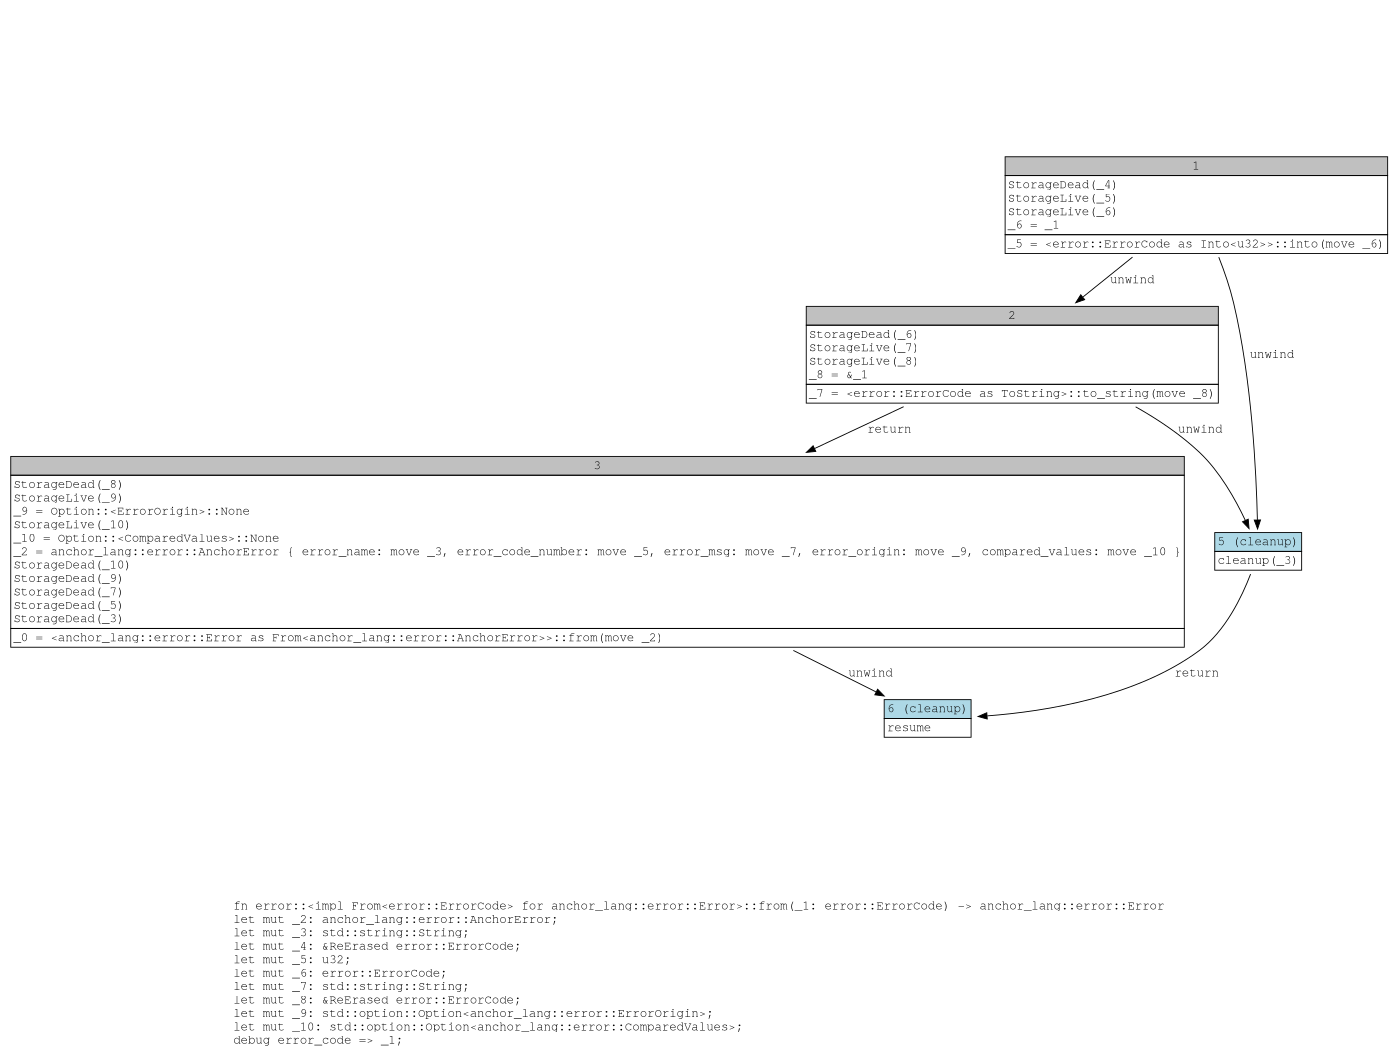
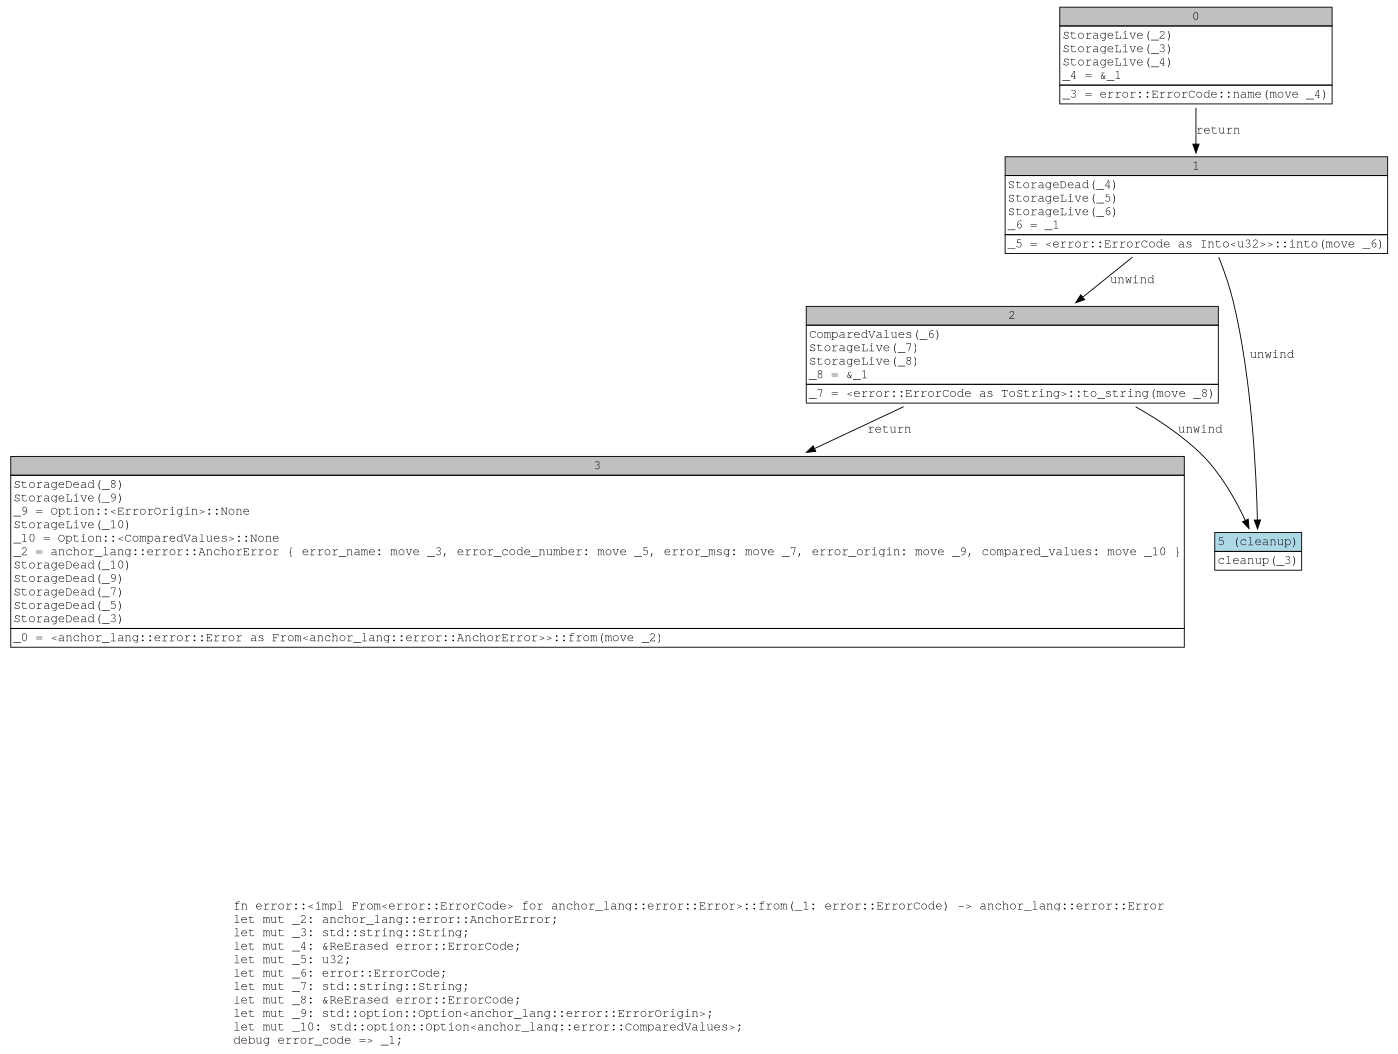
none -> (1196, 56)
(864, 334) -> (876, 334)
(927, 718) -> none
